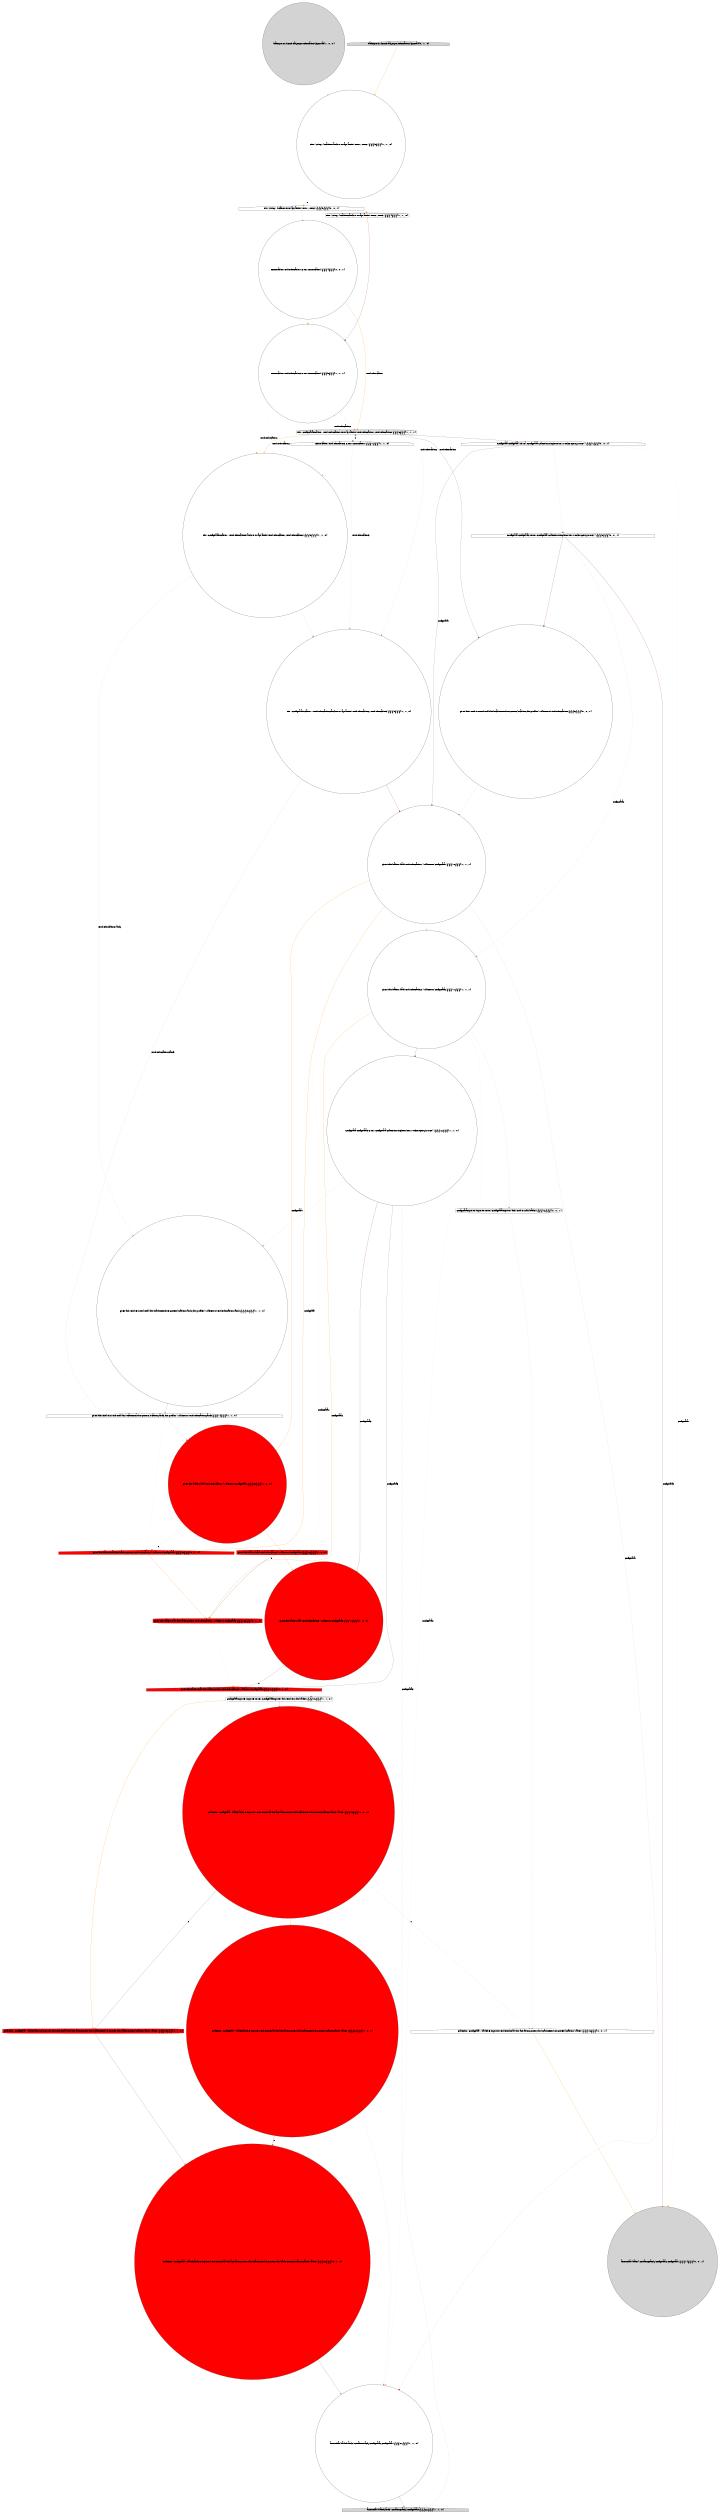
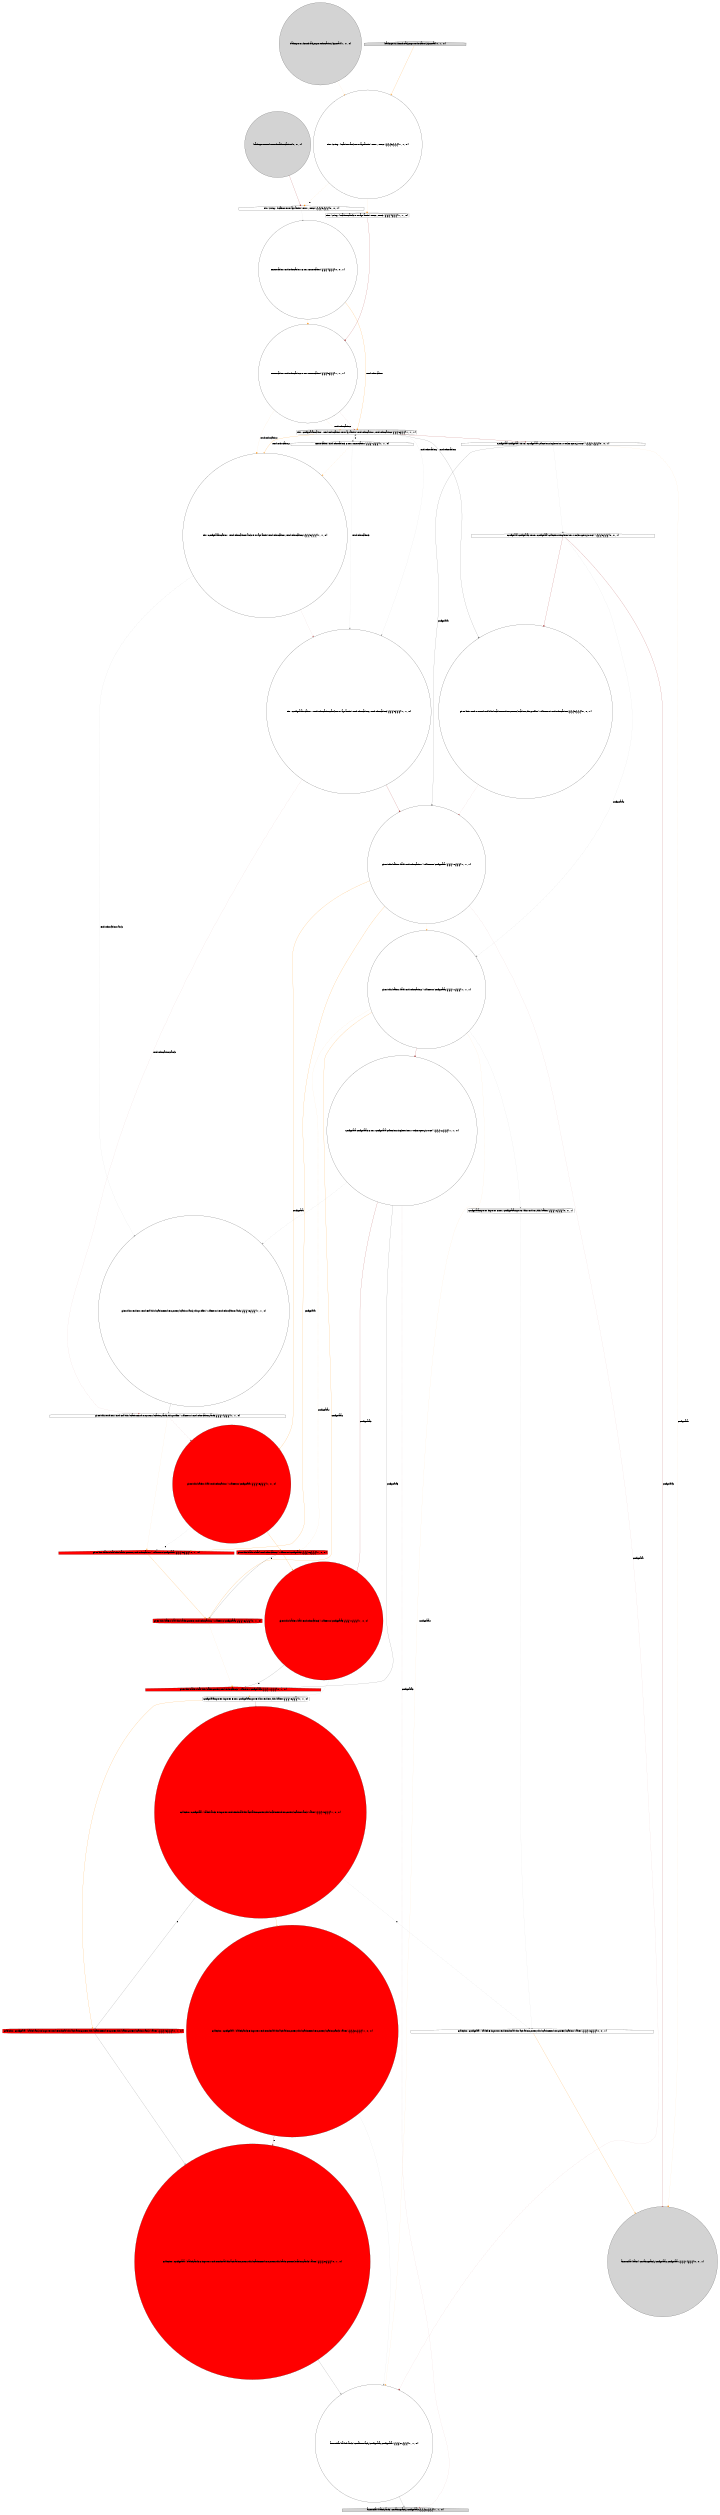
none -> (278, 145)
